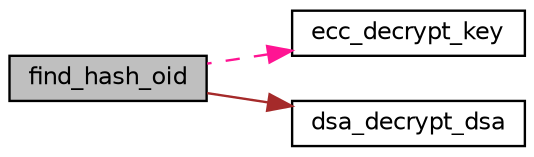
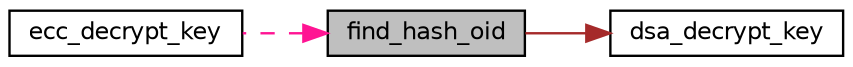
(238, 59) -> (273, 33)
(408, 124) -> (727, 33)
